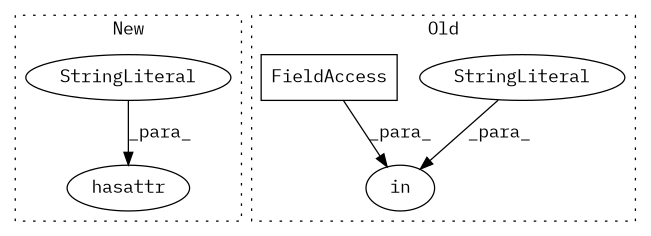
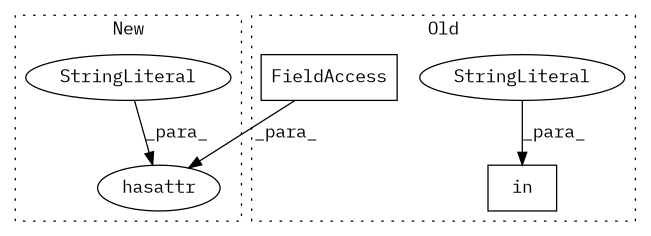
(362, 128) -> (261, 122)
(400, 188) -> (522, 188)
